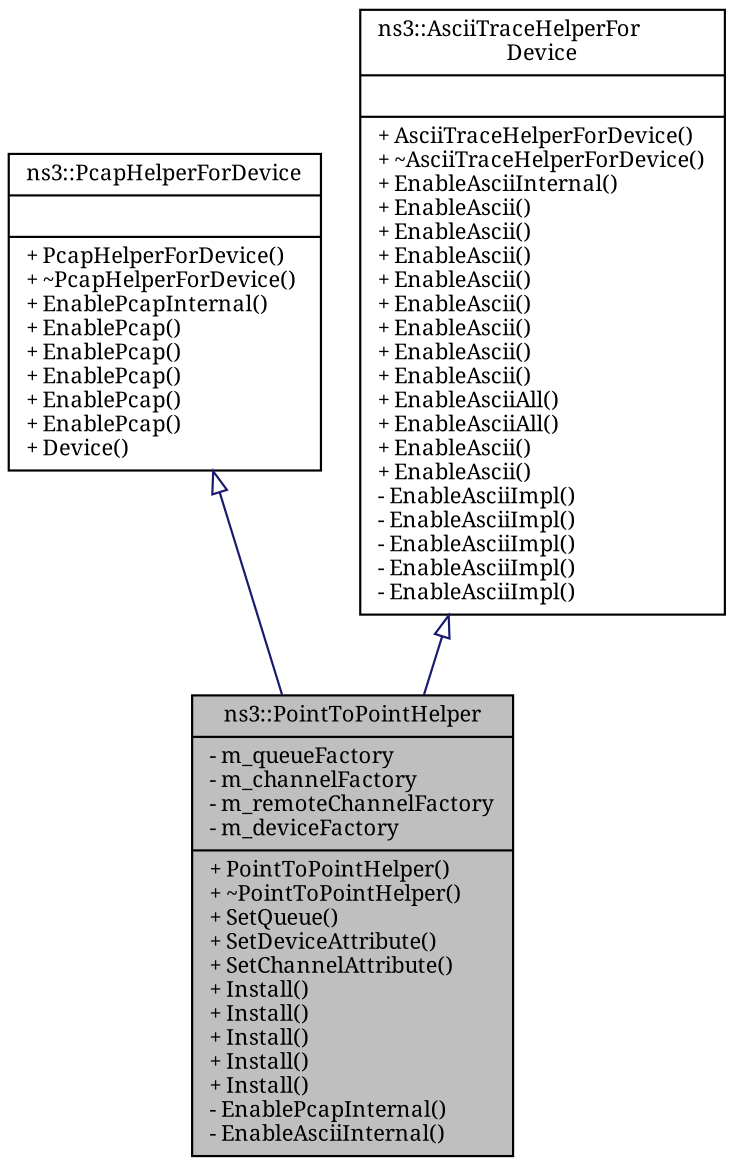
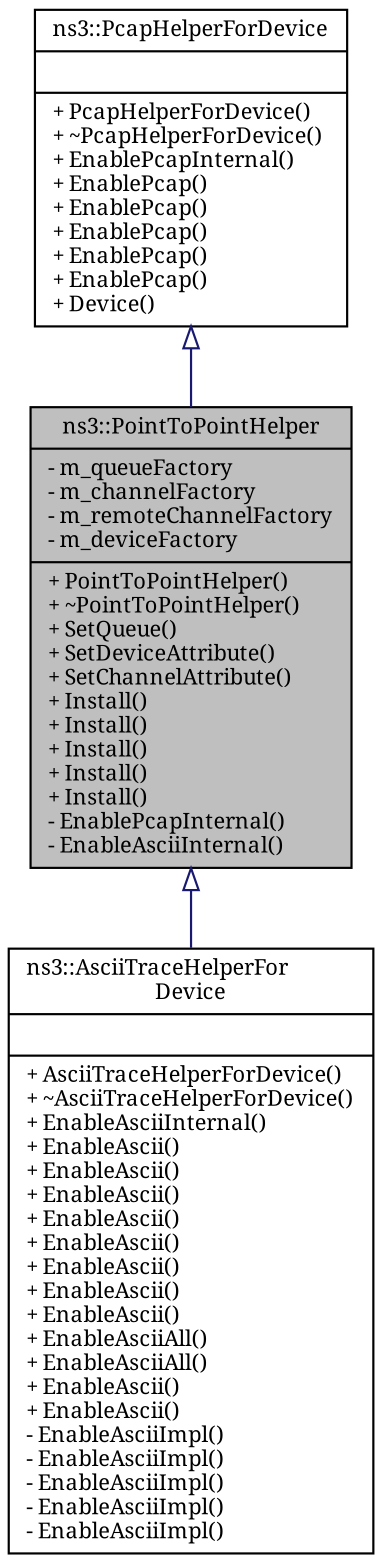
(433, 666) -> (191, 919)
